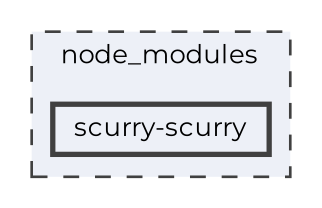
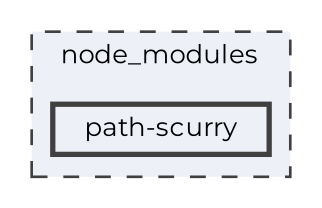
(161, 129) -> (161, 129)
